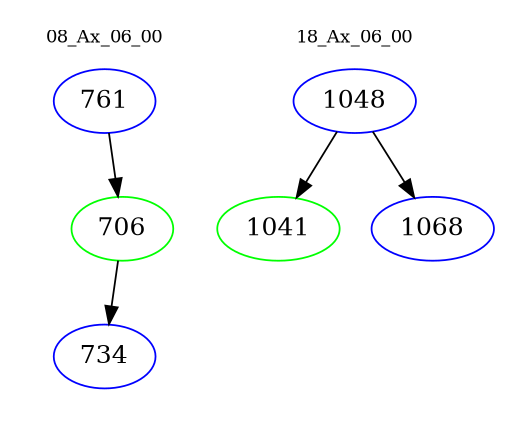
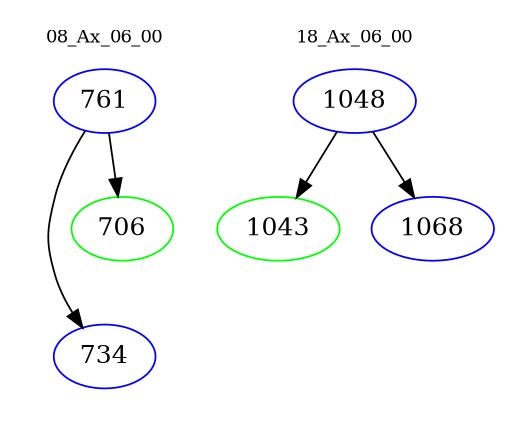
(278, 229) -> (278, 229)
(115, 283) -> (50, 221)
